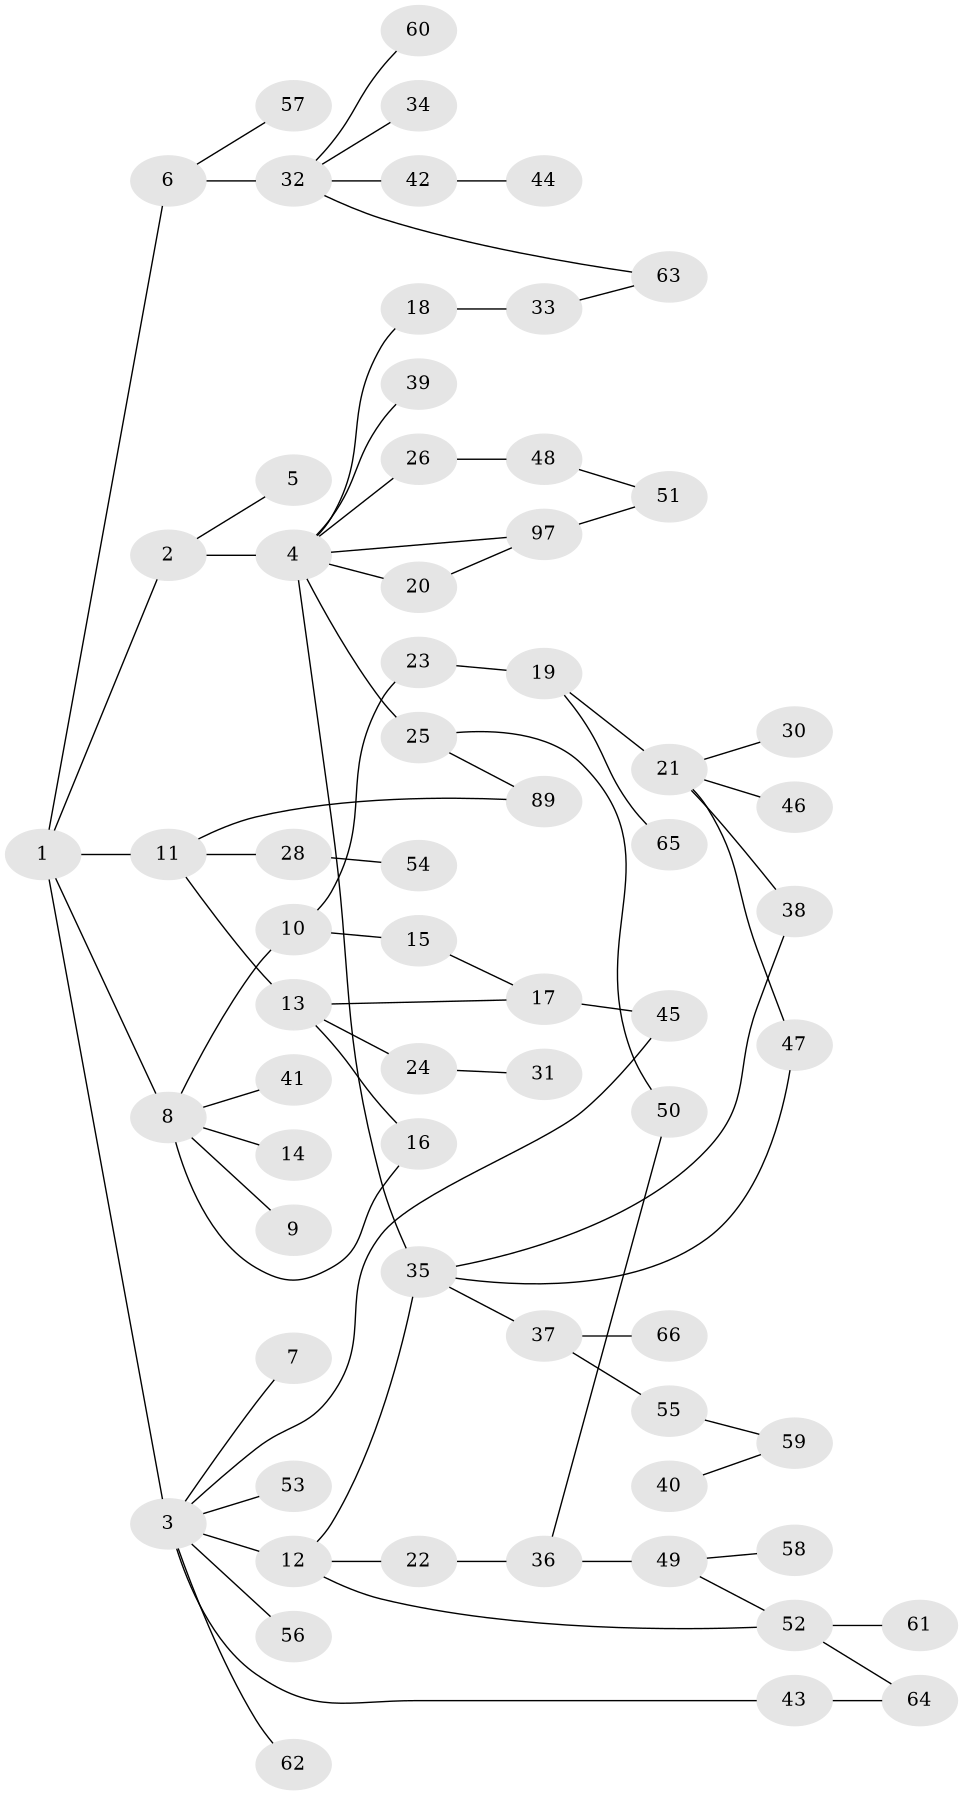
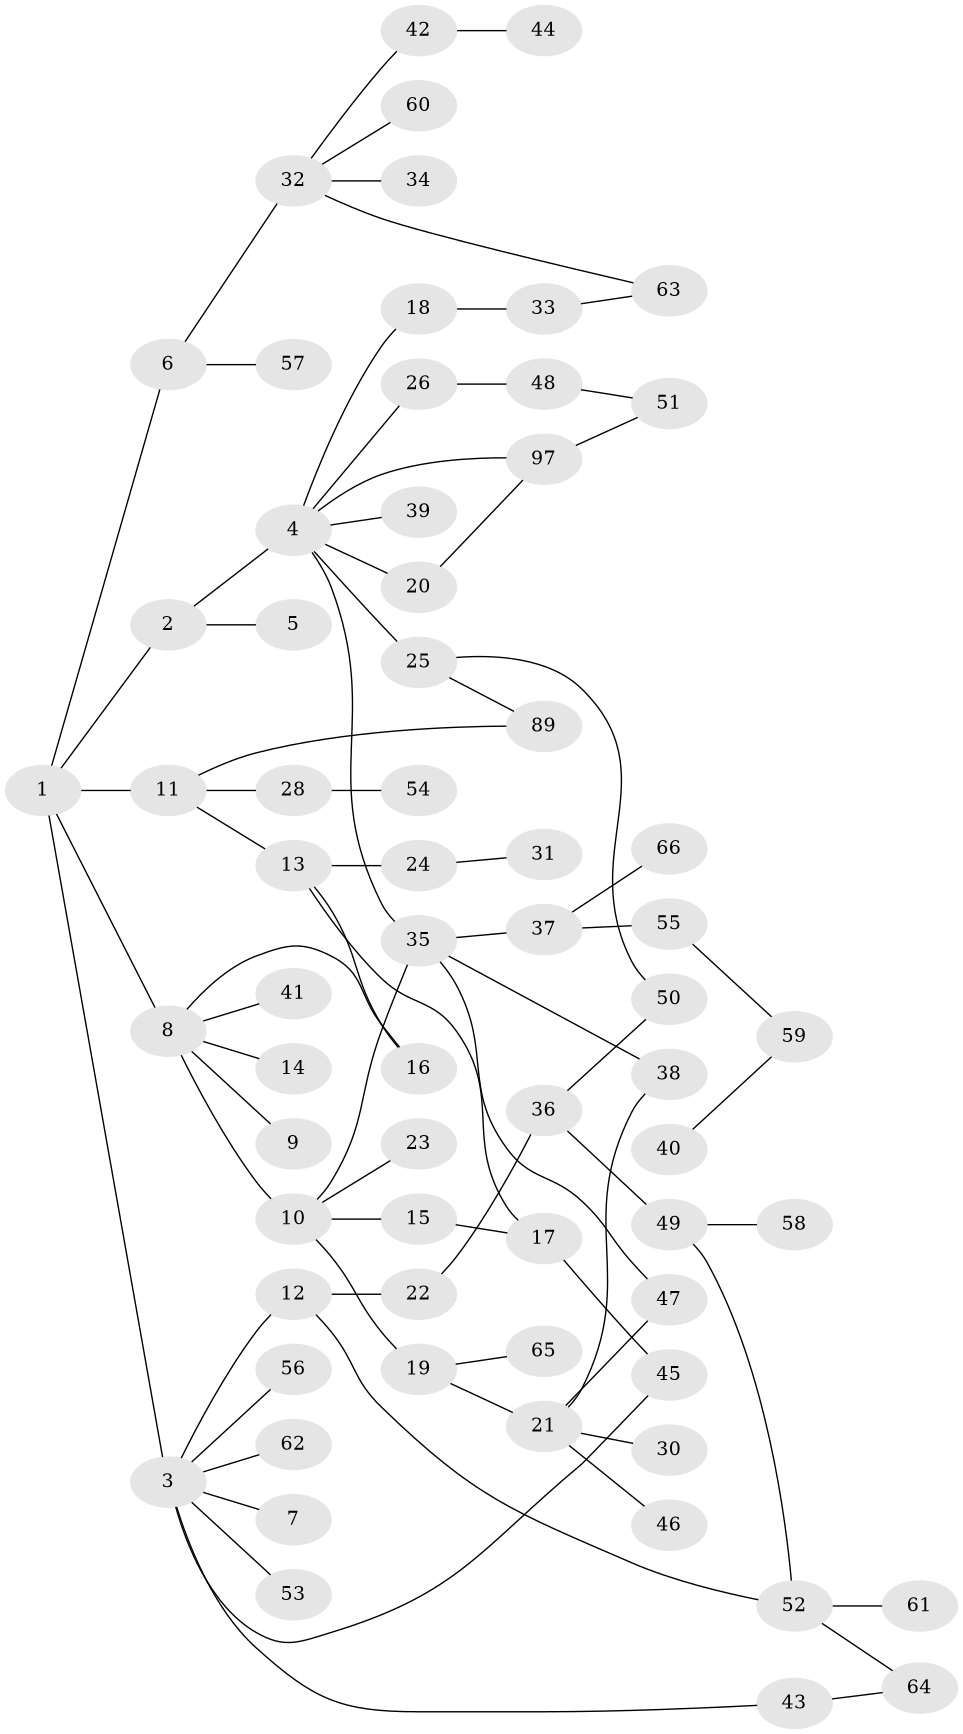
(481, 668) -> (351, 1285)
(377, 1424) -> (366, 1084)
